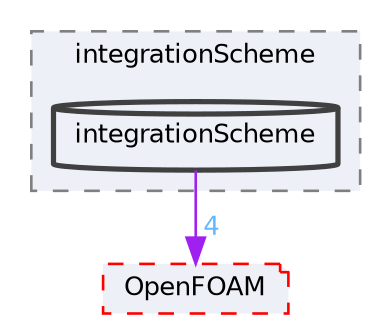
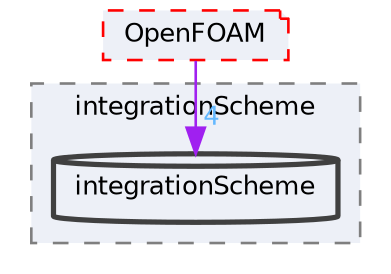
(196, 207) -> (196, 101)
